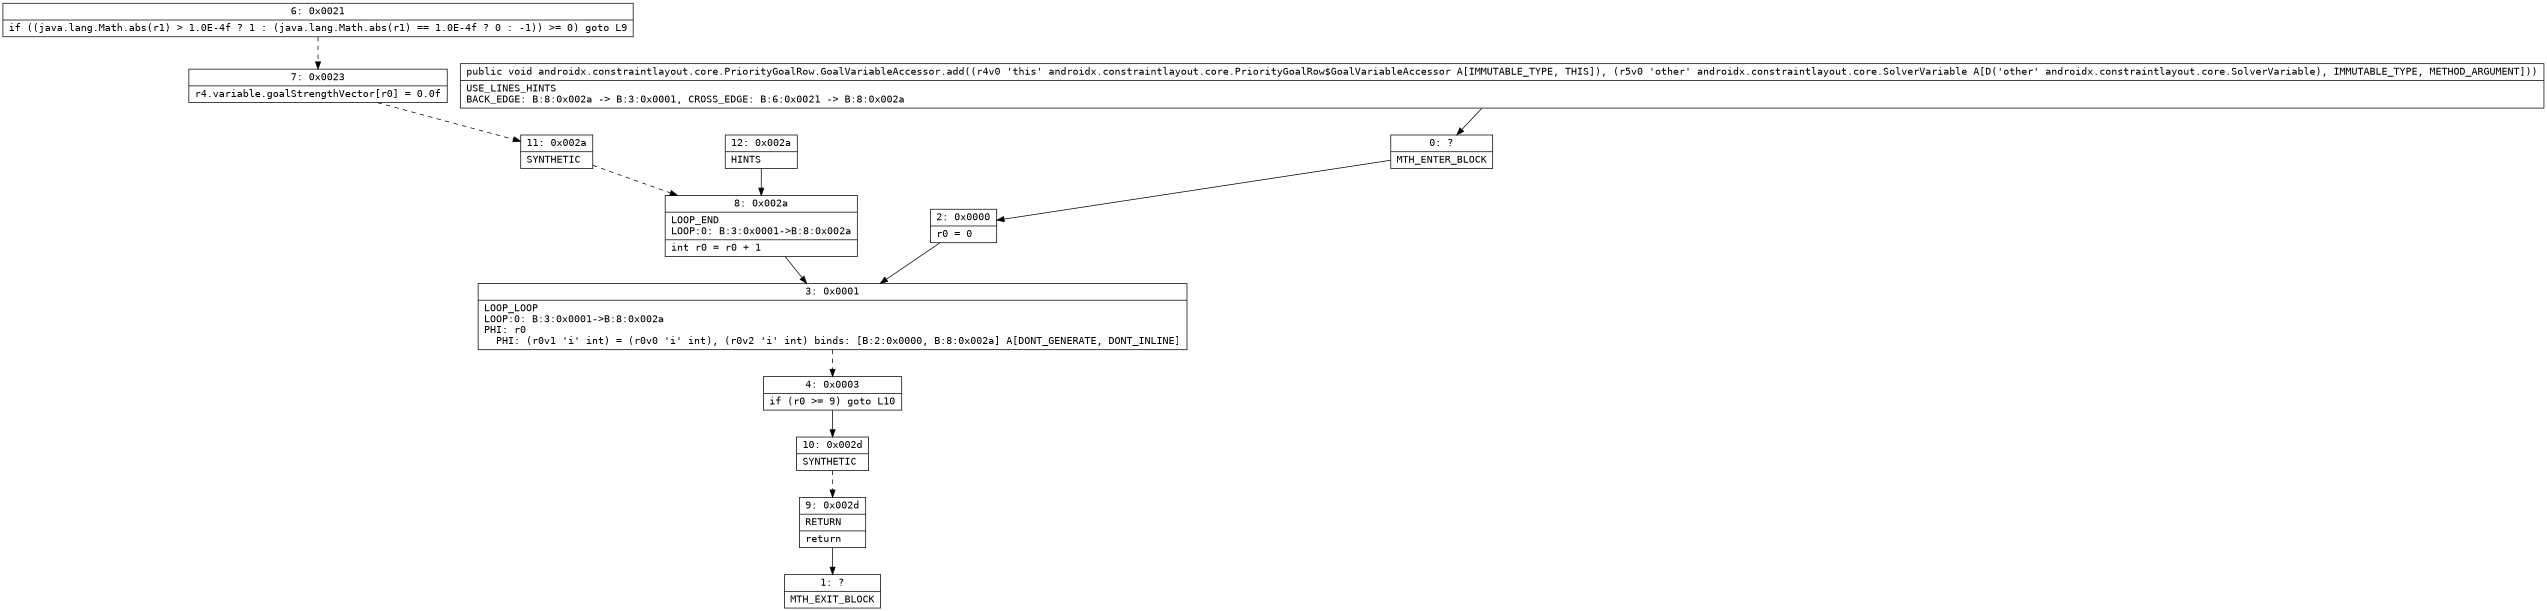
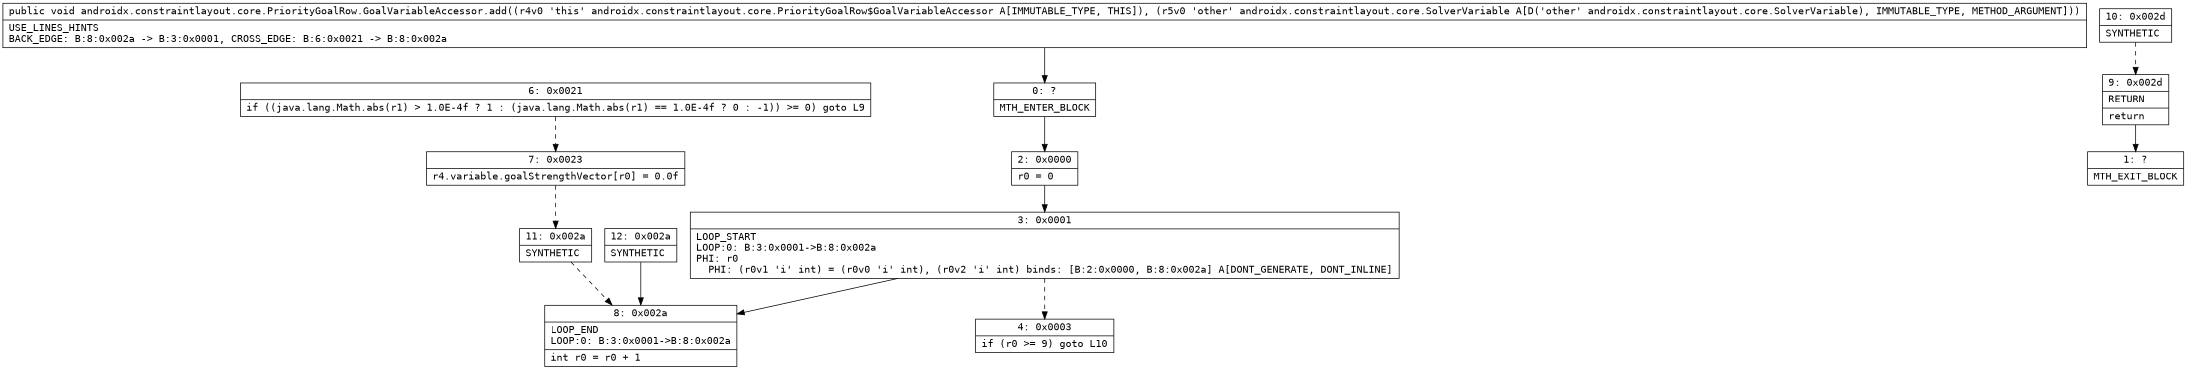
(746, 160) -> (638, 253)
(794, 267) -> (821, 295)
(511, 308) -> (726, 237)
(833, 420) -> none
